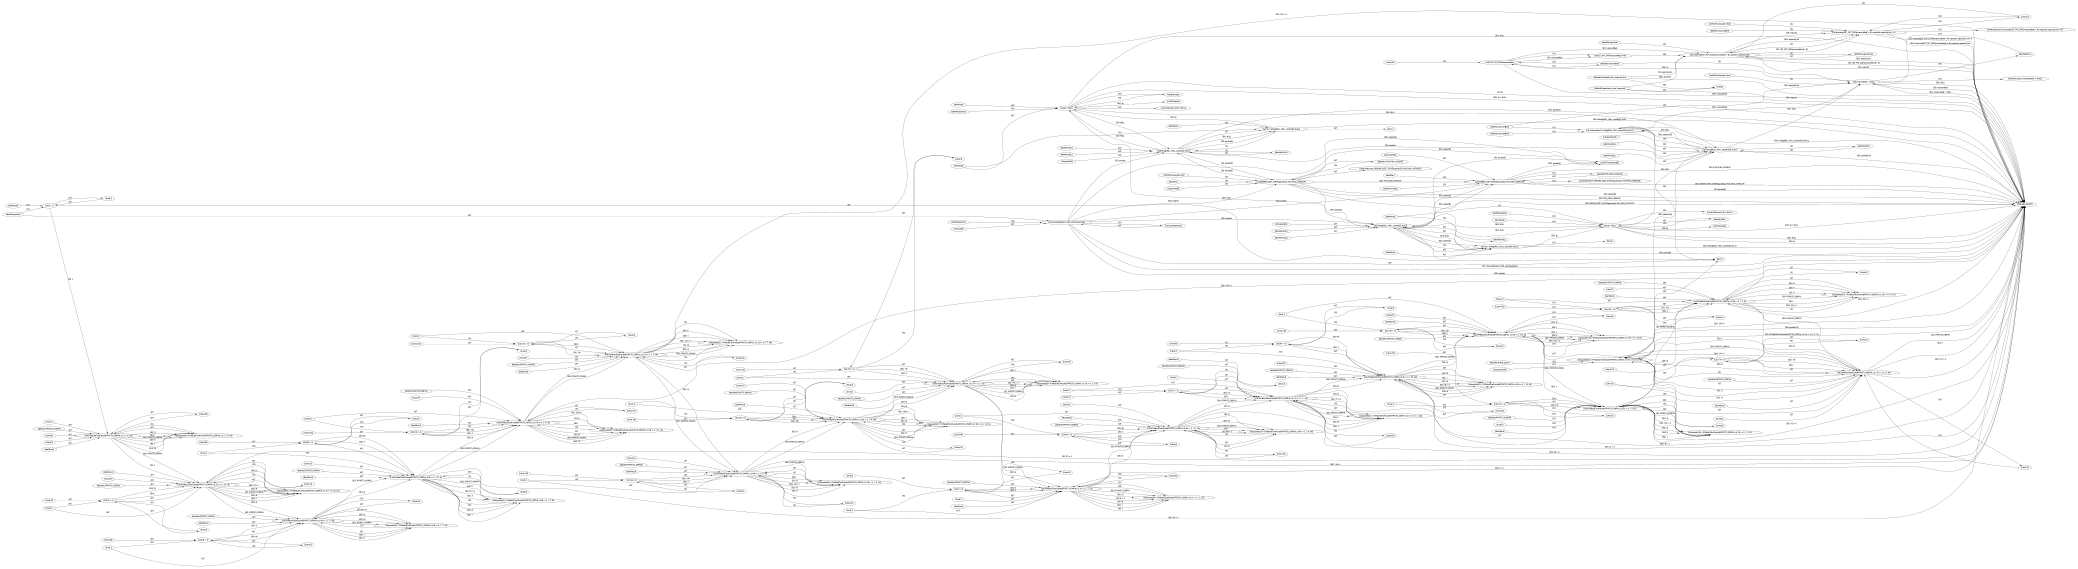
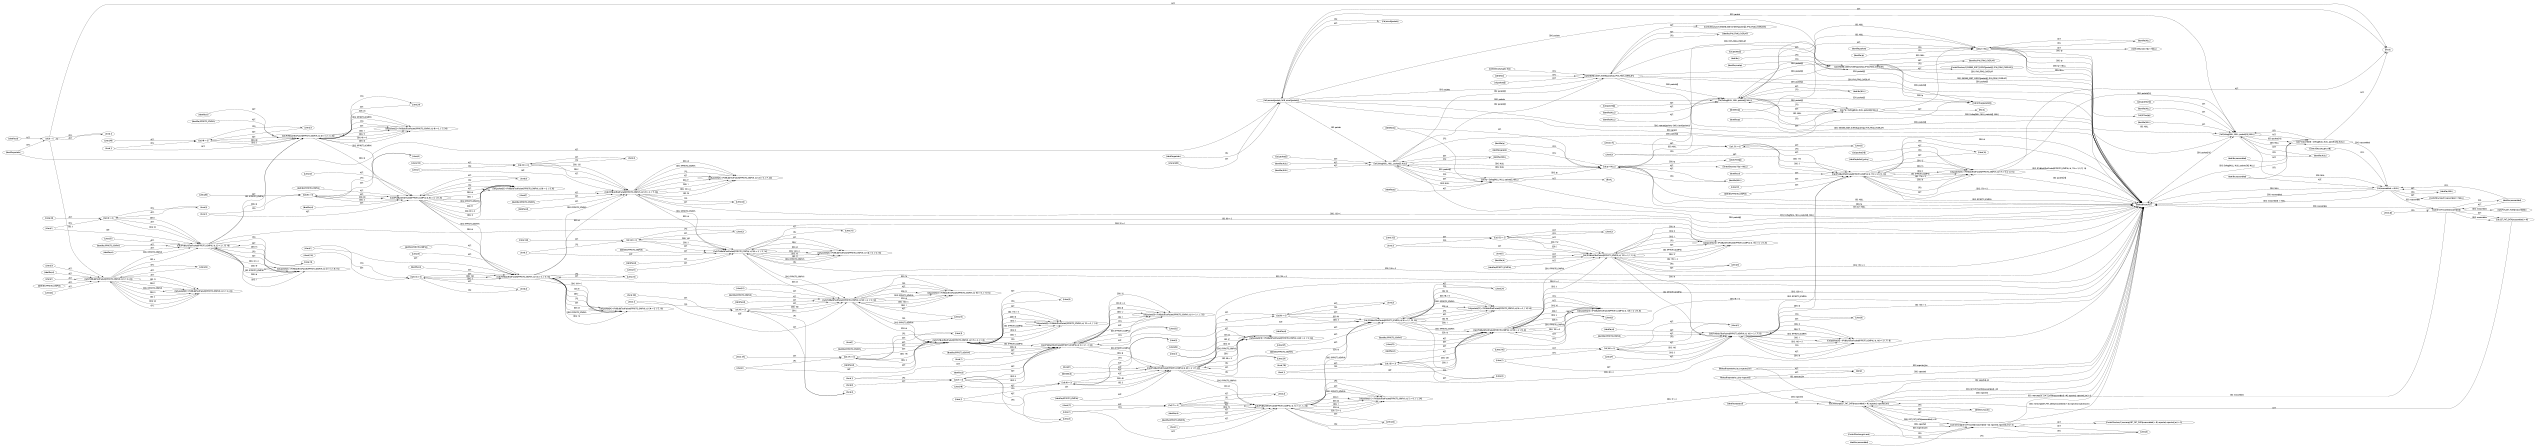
(1864, 54) -> (1982, 410)
(1665, 67) -> (2413, 200)
(1885, 161) -> (2189, 169)
none -> (2512, 210)
(1067, 222) -> (1281, 100)
